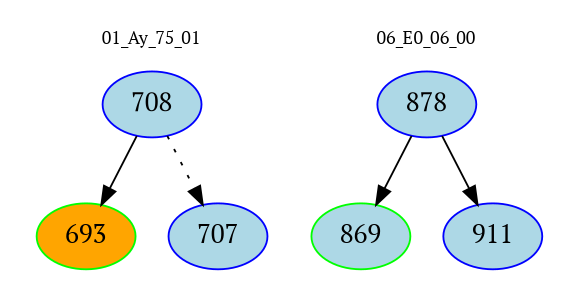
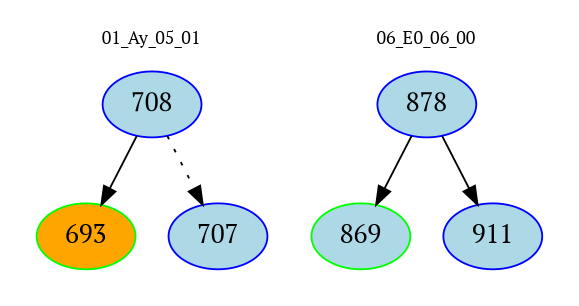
(152, 39) -> (152, 39)
